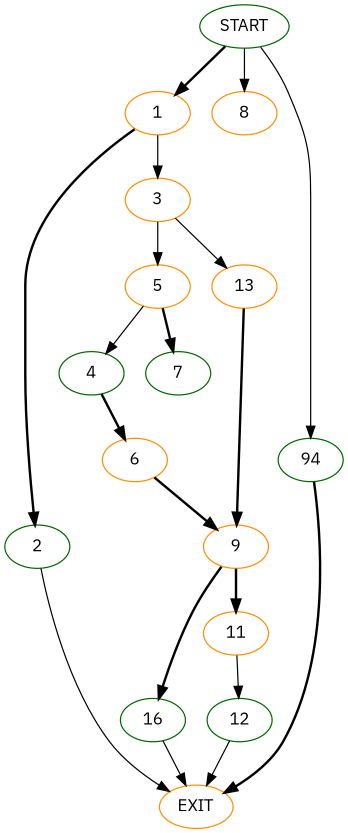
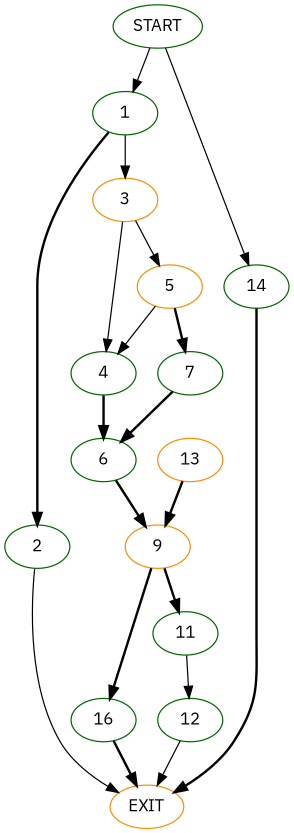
(205, 66) -> (144, 64)
(158, 113) -> (125, 113)
(244, 113) -> none
(197, 239) -> (115, 280)
none -> (151, 412)
(135, 460) -> (104, 460)
(311, 460) -> (256, 287)
(236, 633) -> (185, 633)
(172, 758) -> (122, 758)
